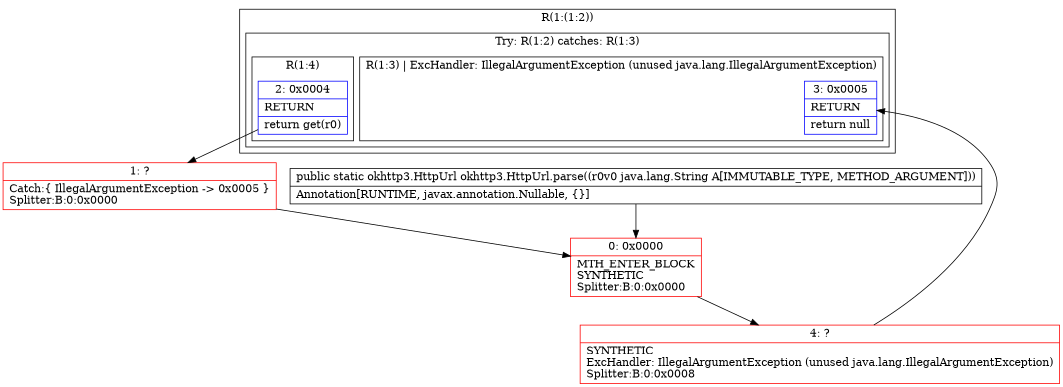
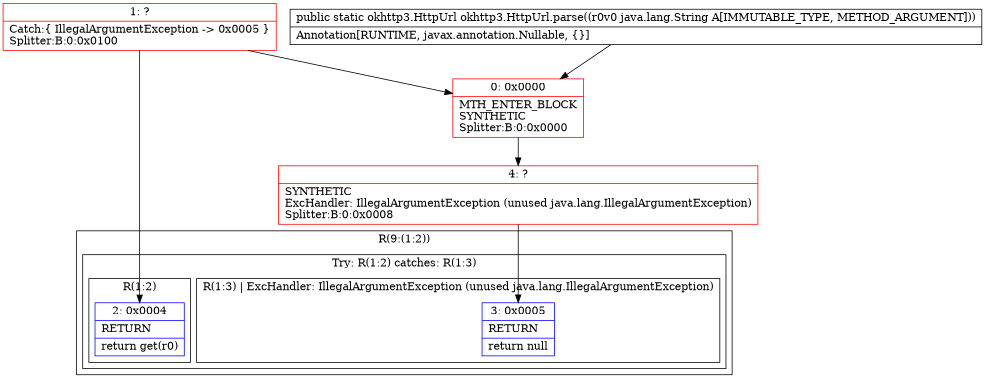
(567, 18) -> (404, 240)
(303, 66) -> (140, 287)
(227, 144) -> (140, 173)
(64, 200) -> (64, 41)
